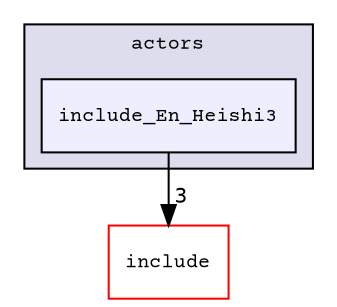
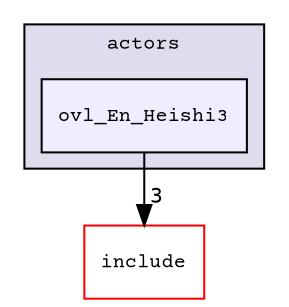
(169, 116) -> (144, 116)
